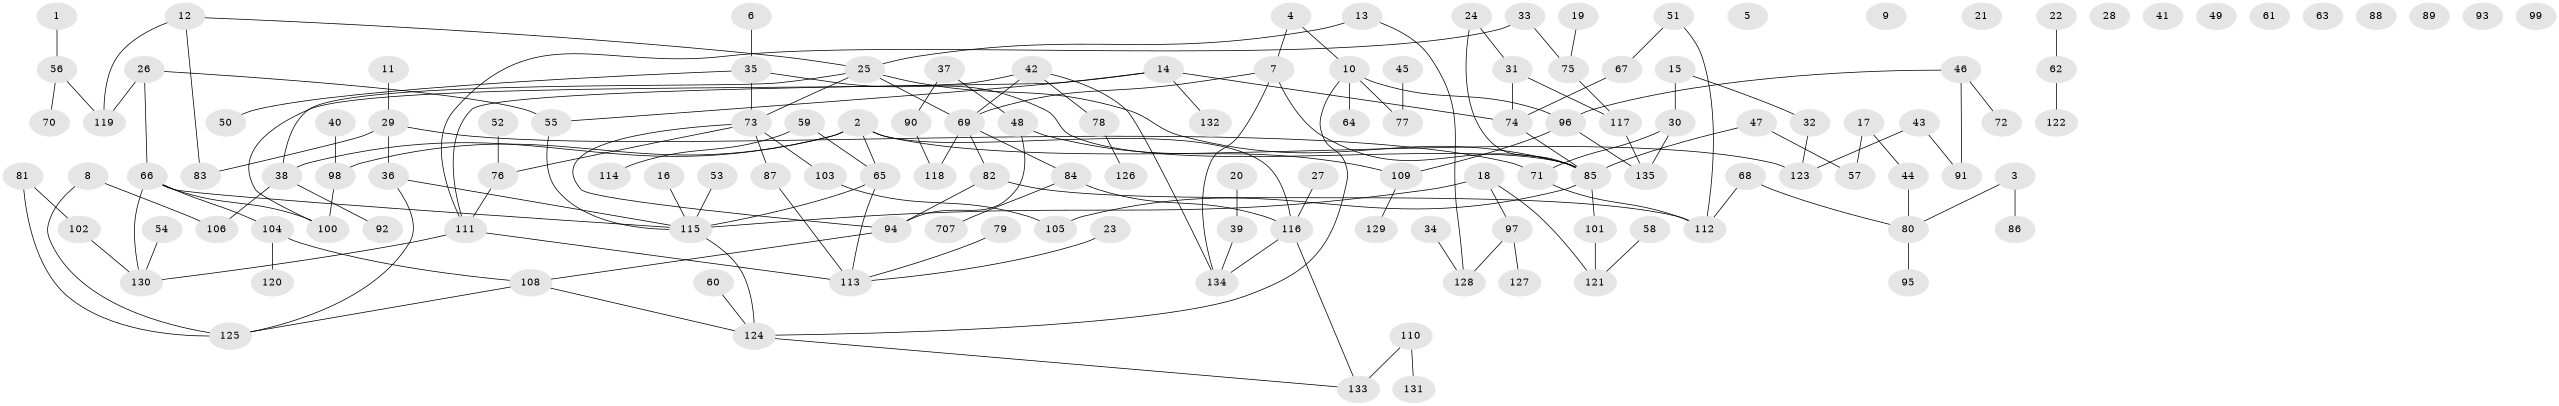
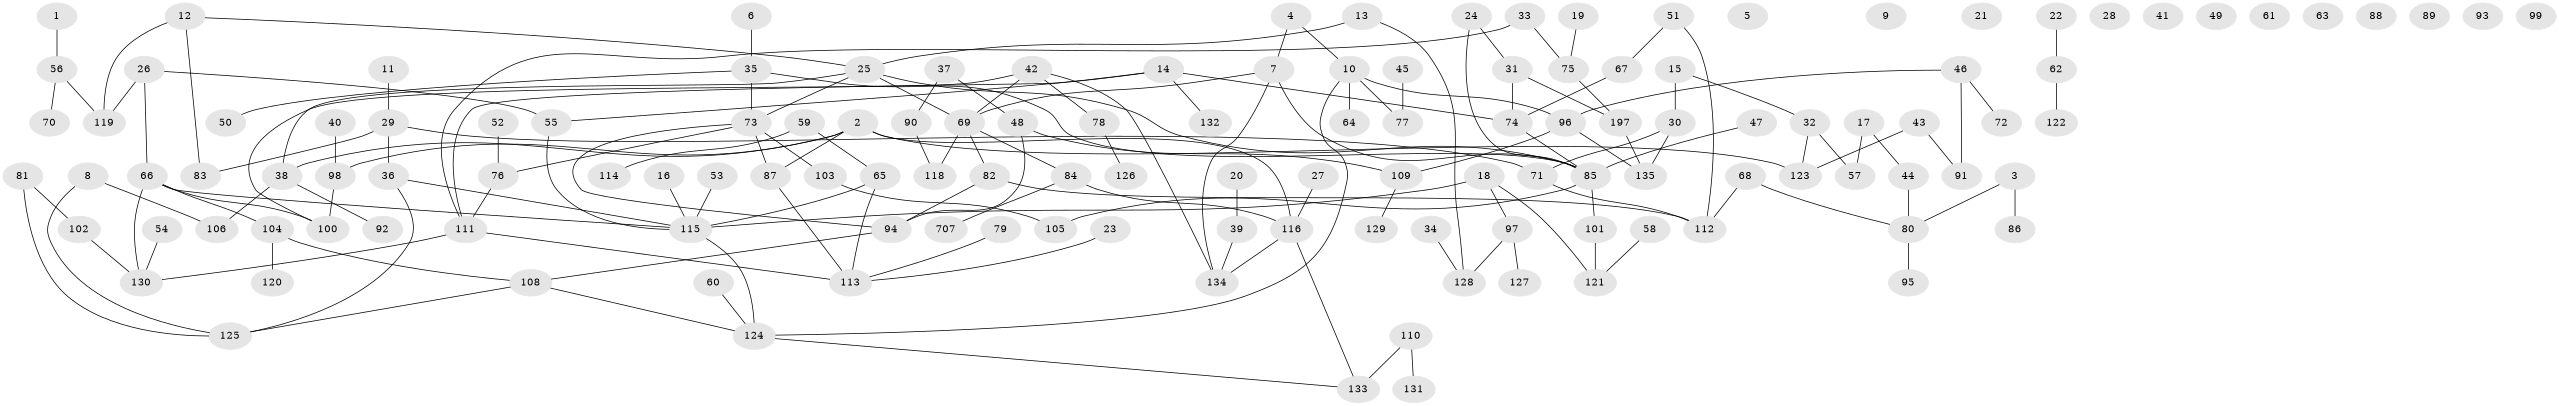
(1620, 123) -> (1620, 123)
(1801, 147) -> (1833, 150)
(869, 150) -> (814, 150)
